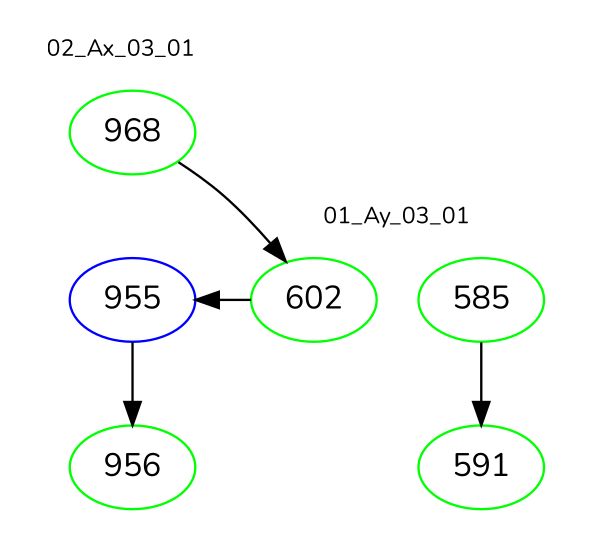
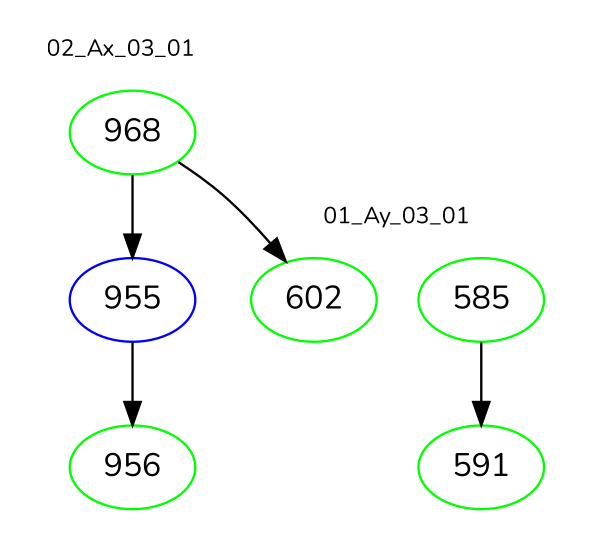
(235, 300) -> (133, 205)
